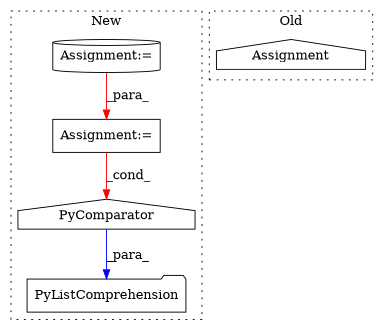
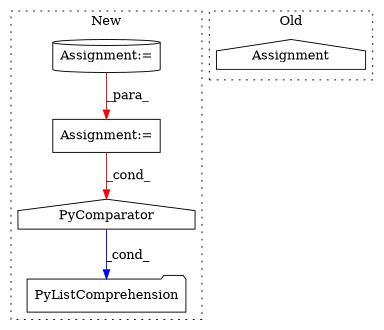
(128, 256) -> (128, 256)
